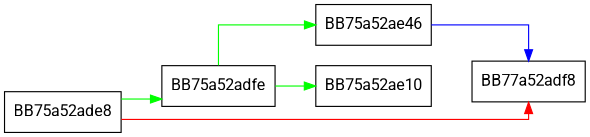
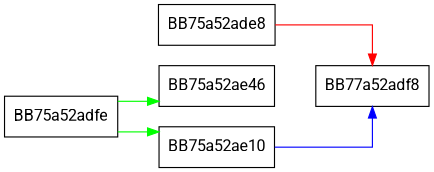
(492, 25) -> (338, 147)
(136, 99) -> none
